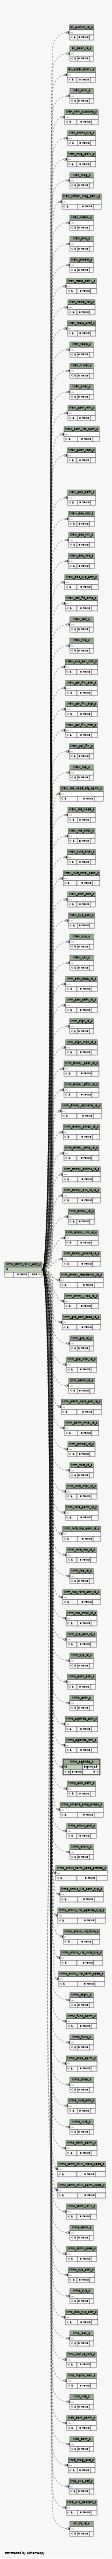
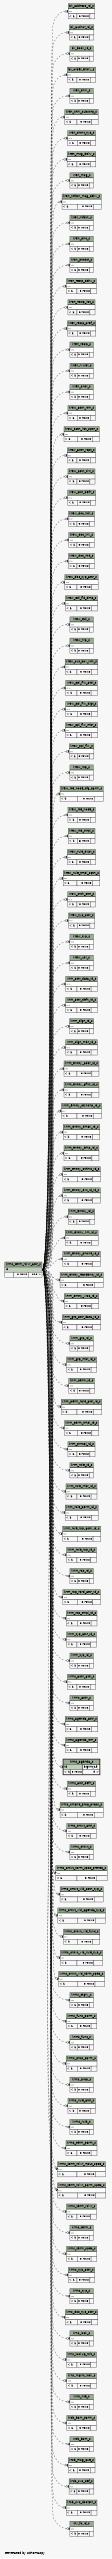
none -> (81, 11)
none -> (81, 476)
